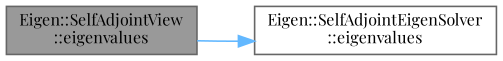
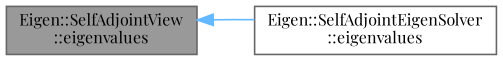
(218, 41) -> (234, 20)
